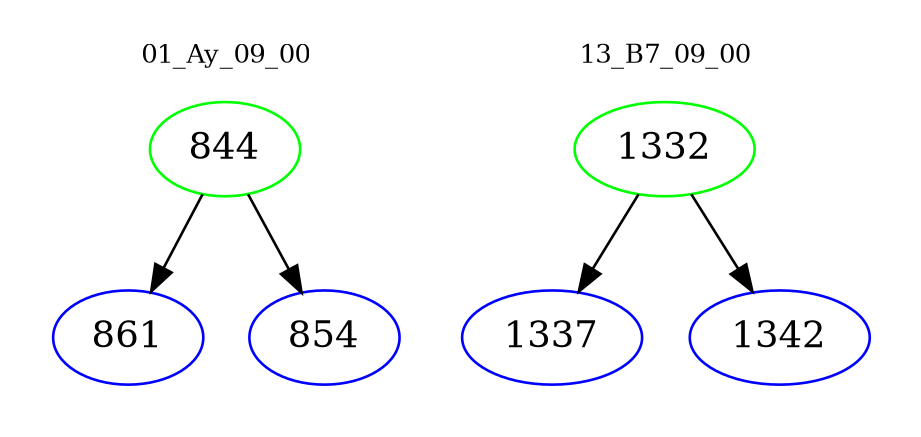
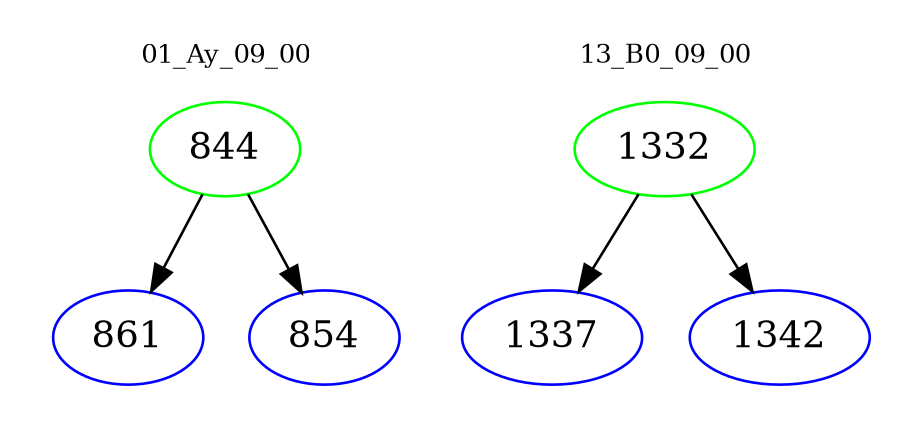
(666, 56) -> (666, 56)
